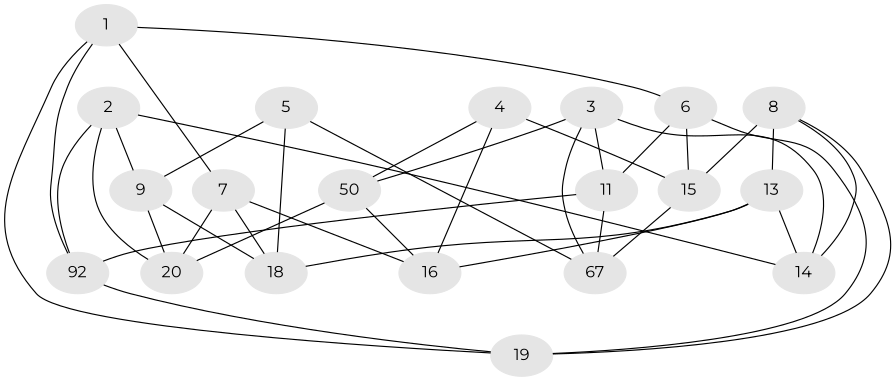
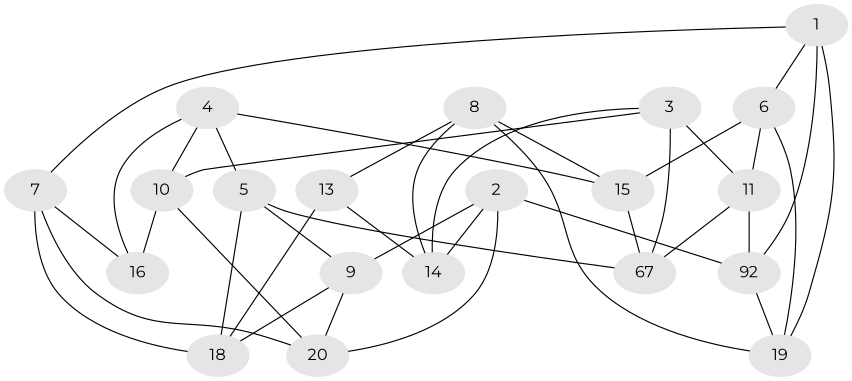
none -> (226, 149)
(350, 190) -> (162, 190)
(569, 247) -> none
